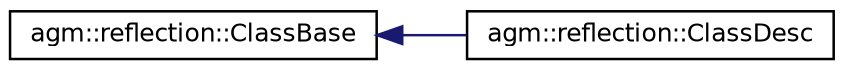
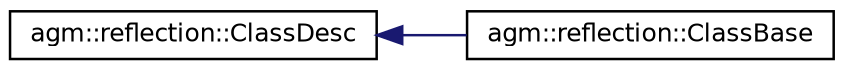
(435, 35) -> (435, 35)
